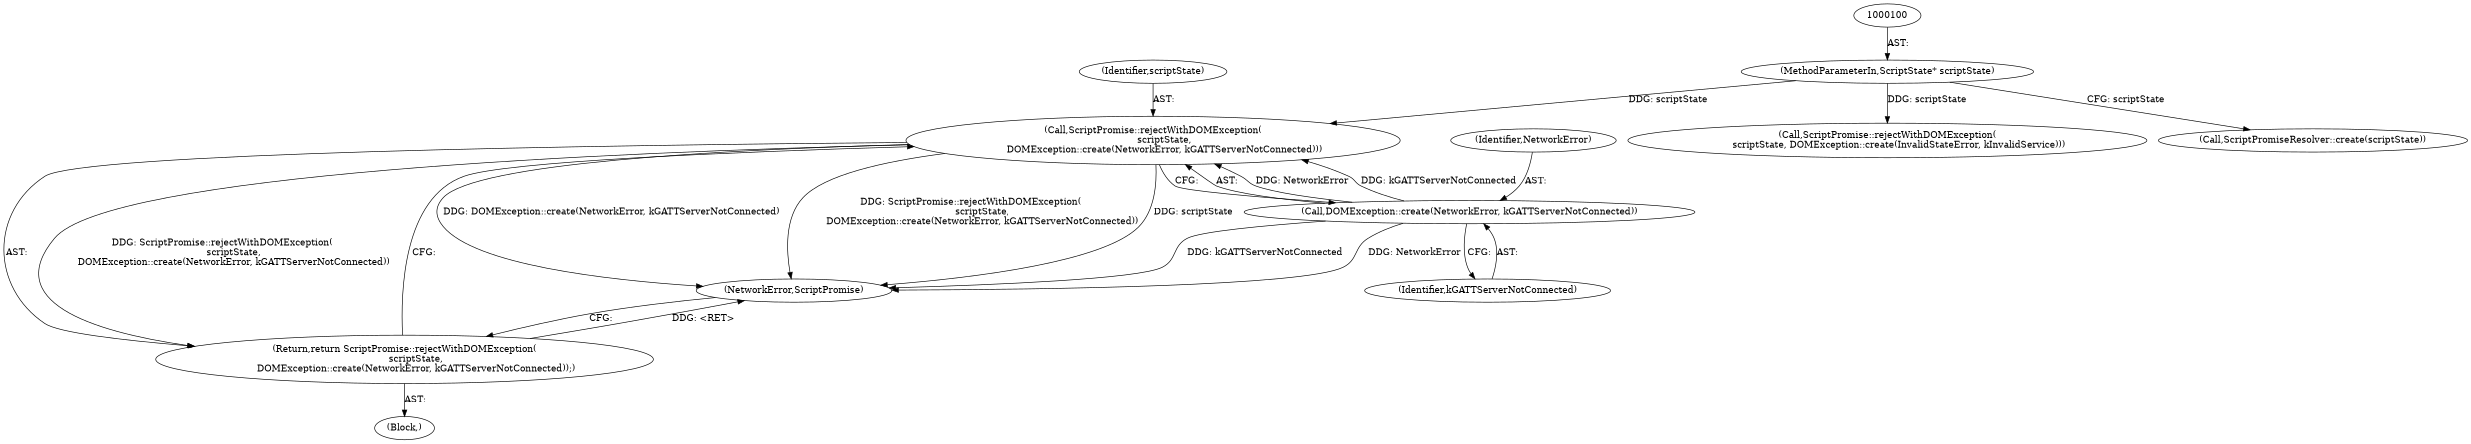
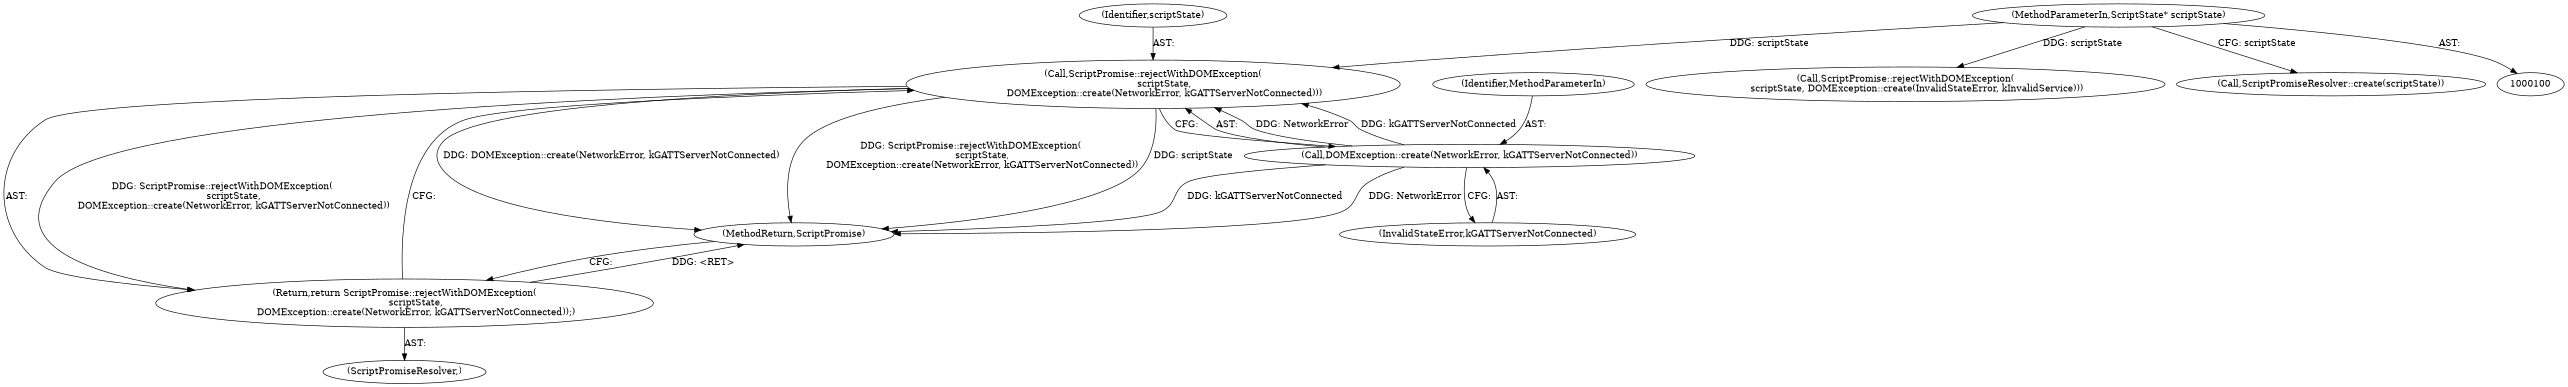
(1887, 40) -> (2370, 38)
(1533, 140) -> (1533, 84)
(794, 291) -> (794, 234)
(1488, 291) -> (1488, 234)
(405, 428) -> (405, 372)
